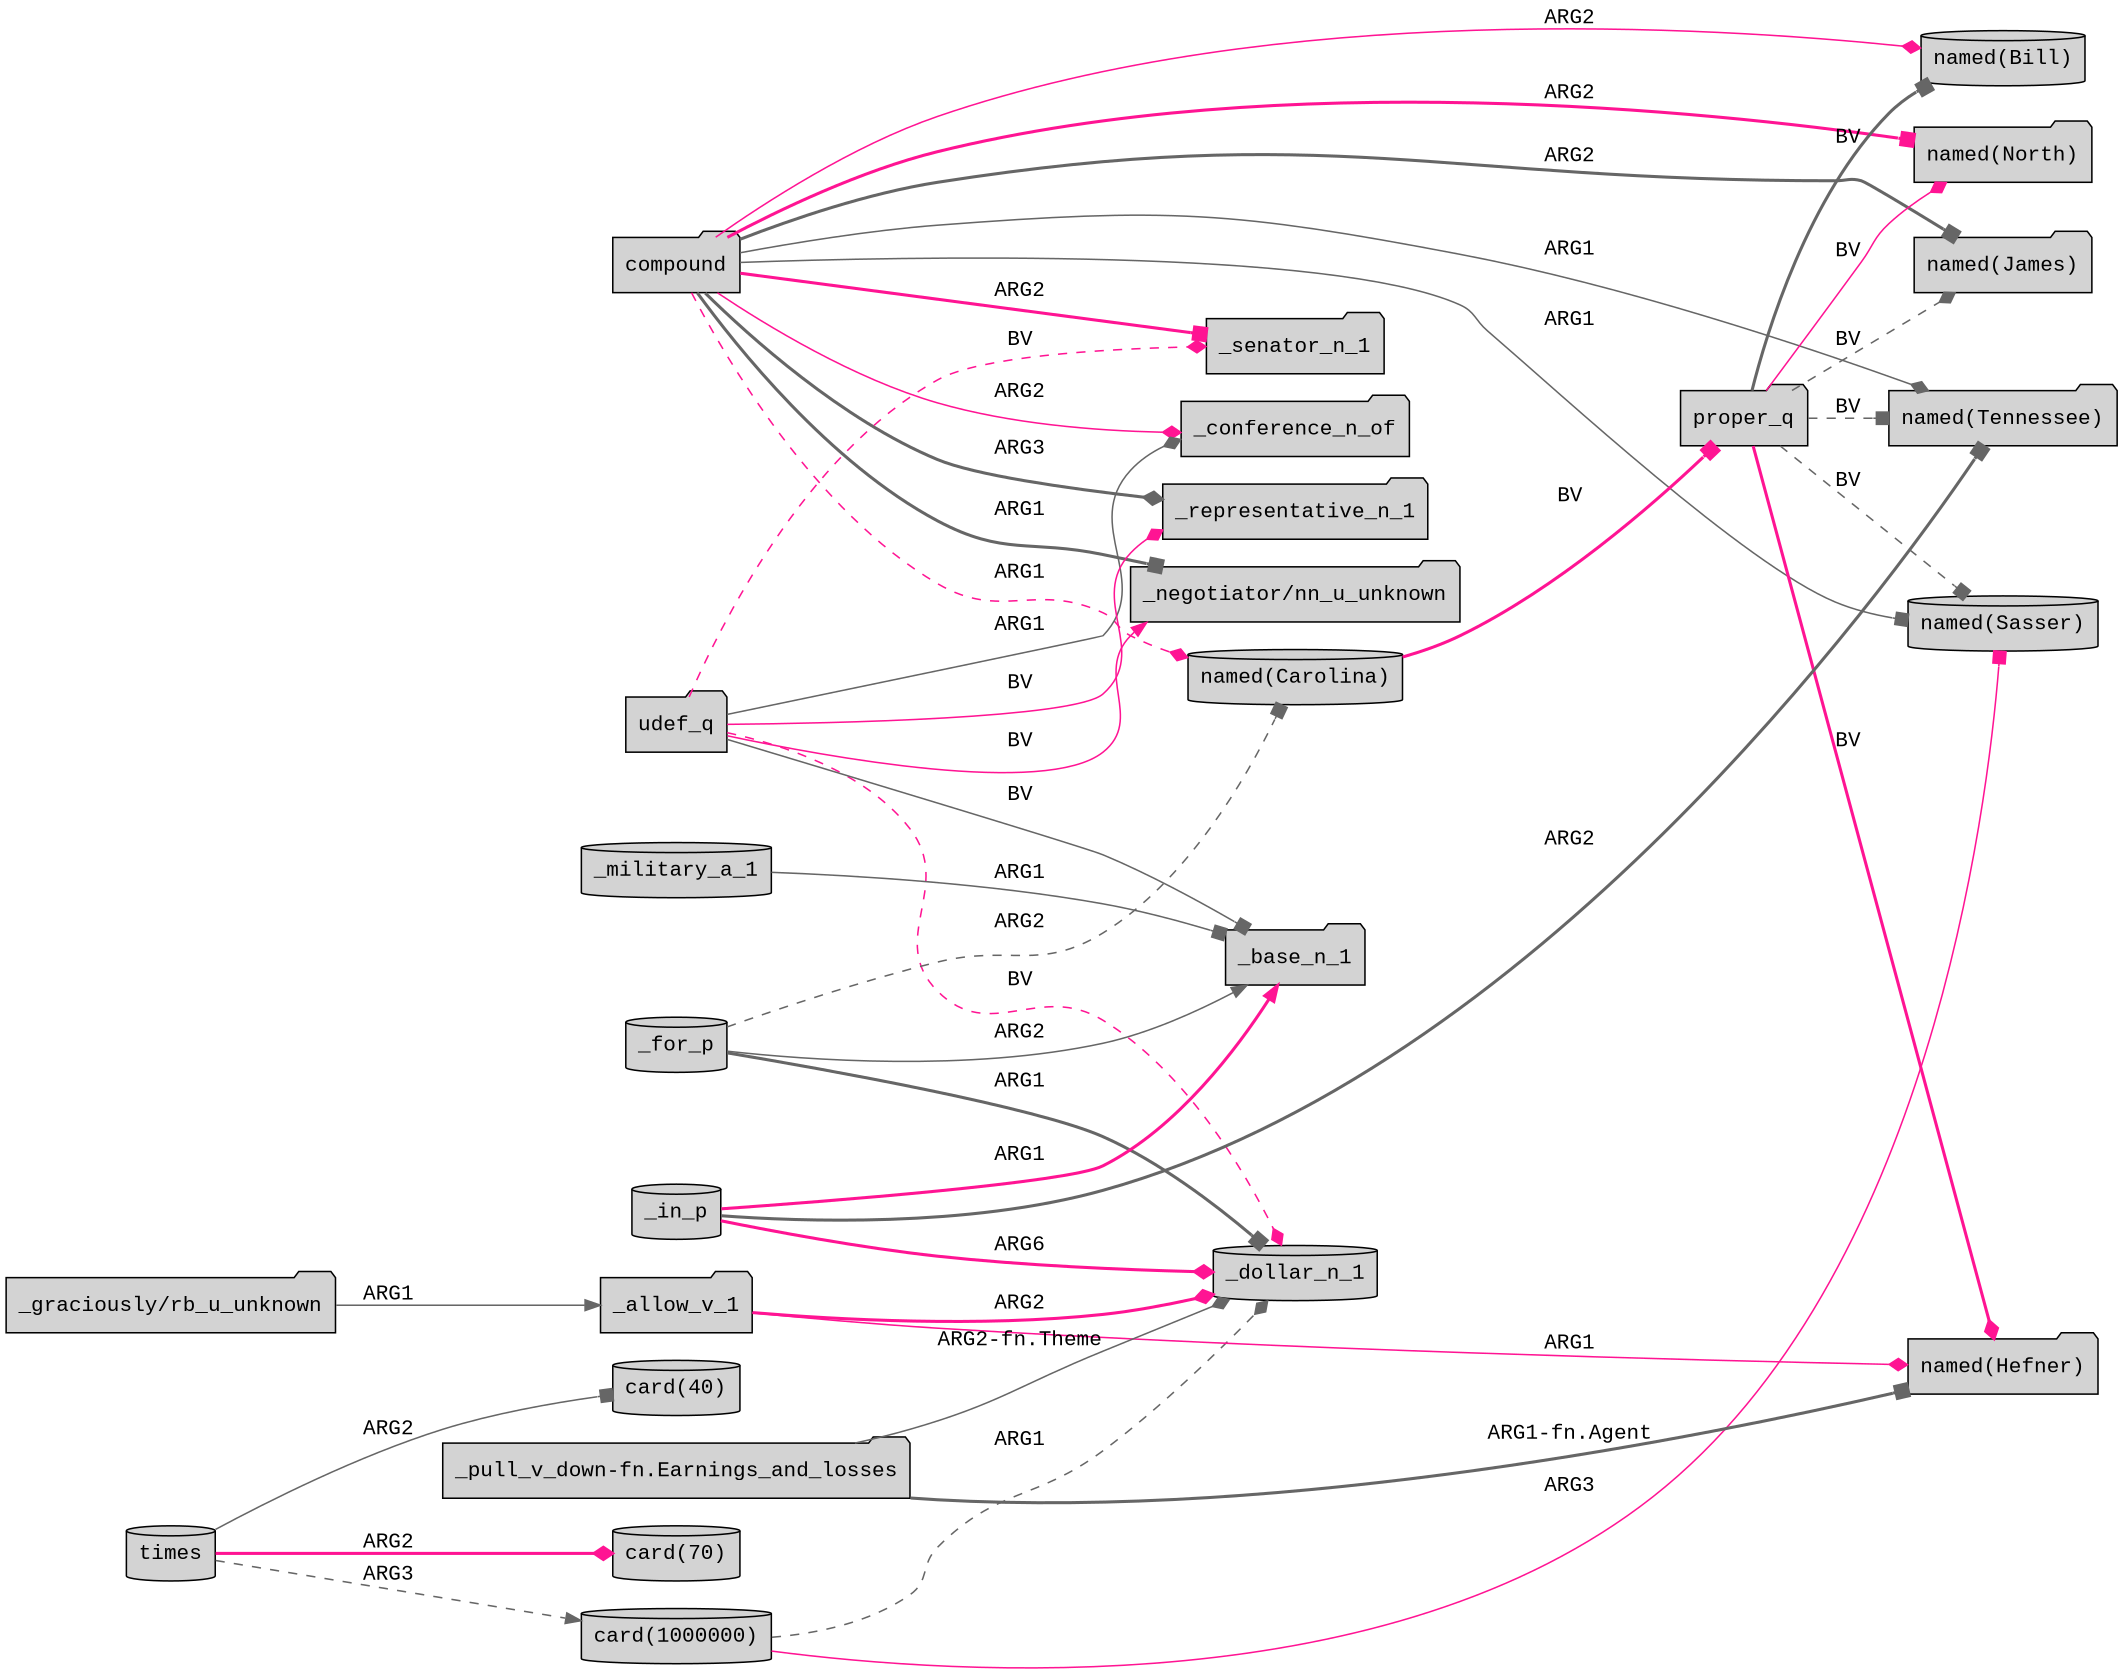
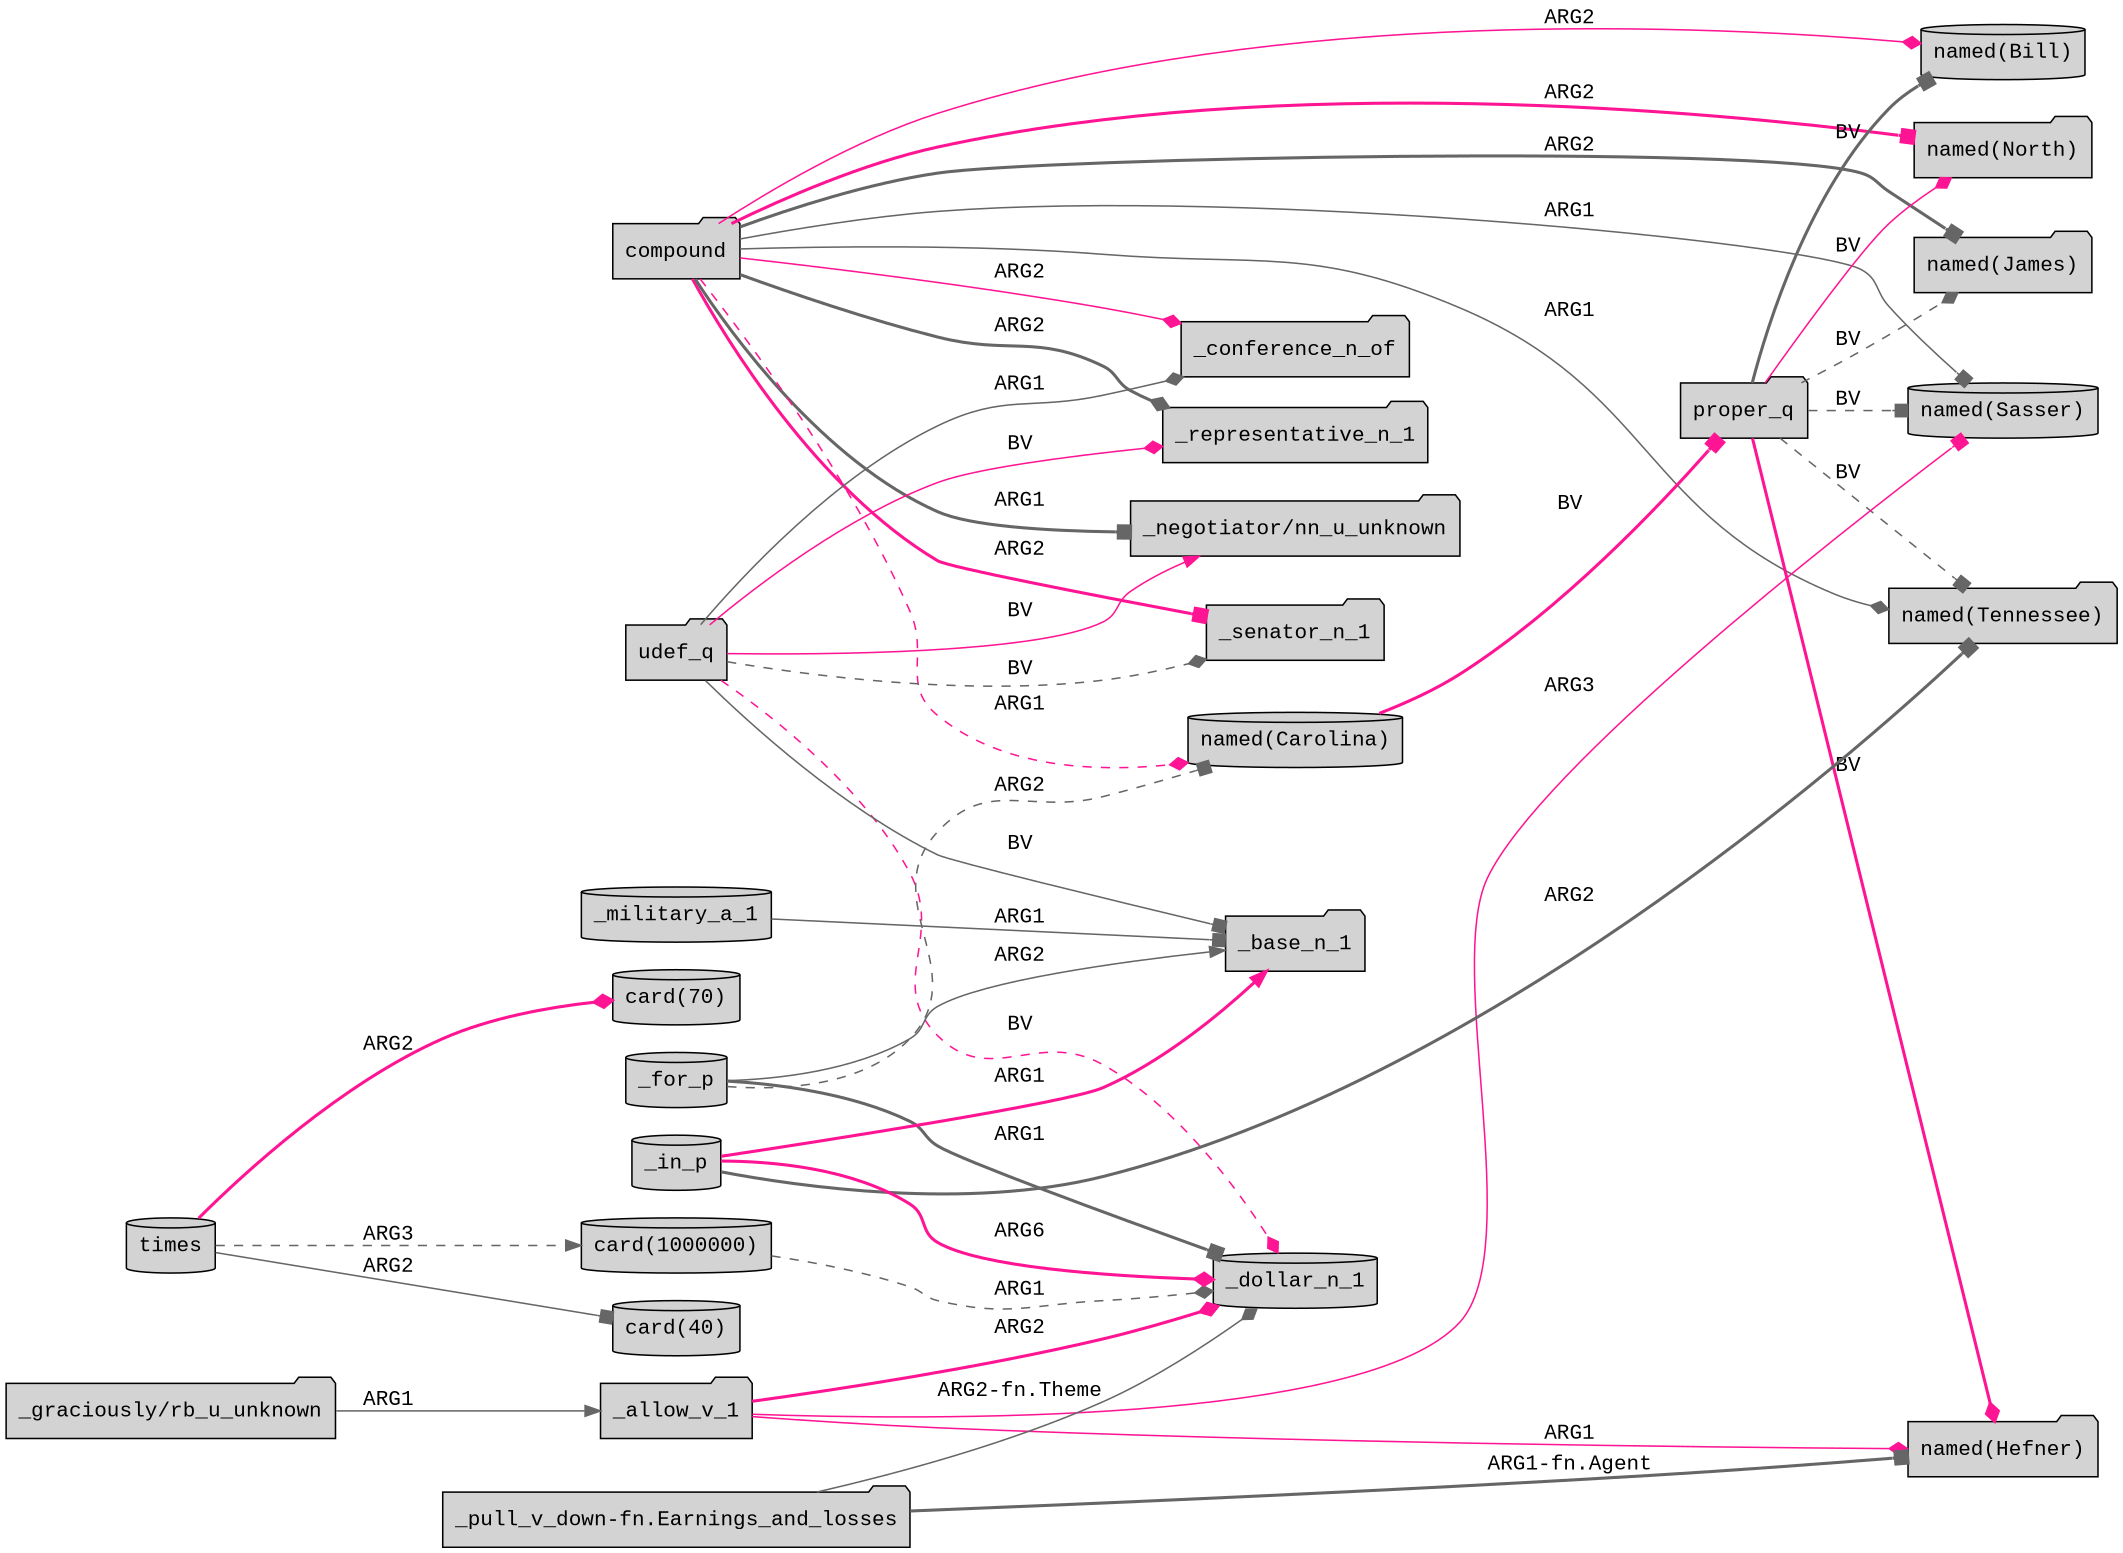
(863, 437) -> (958, 685)
(1020, 448) -> (1020, 326)
(1655, 1495) -> (1485, 1146)
